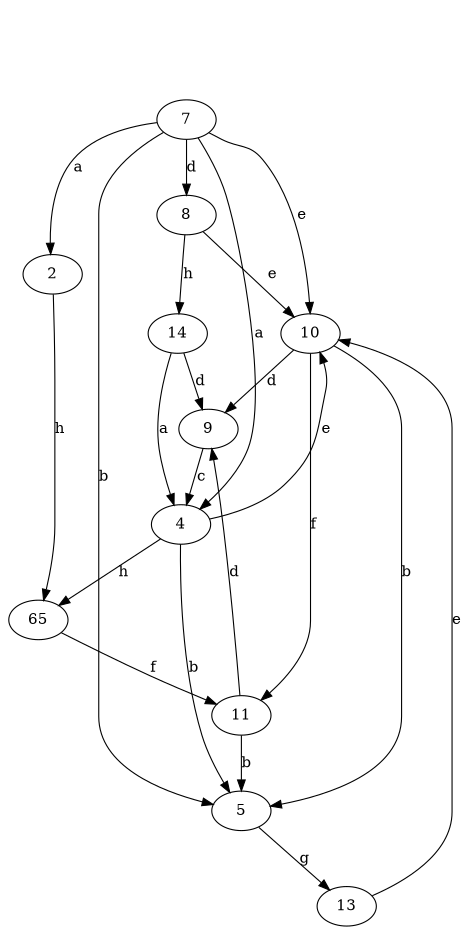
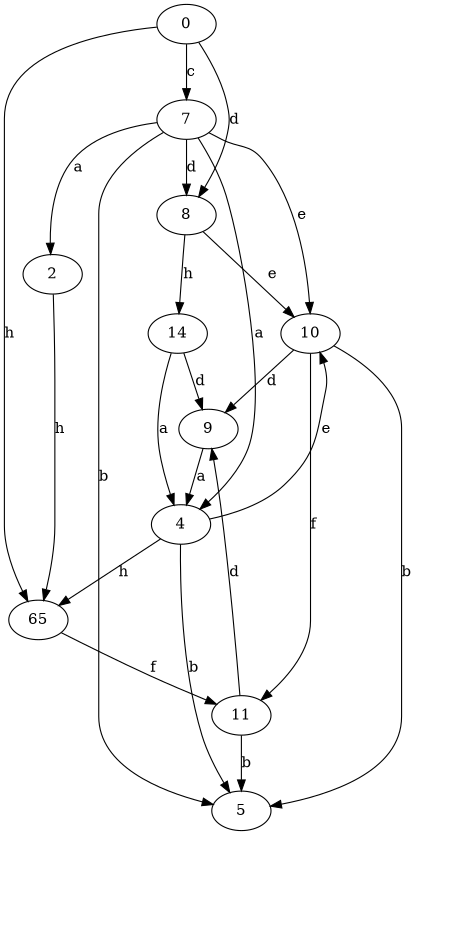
none -> (187, 24)
(201, 477) -> (201, 477)
(347, 906) -> none
